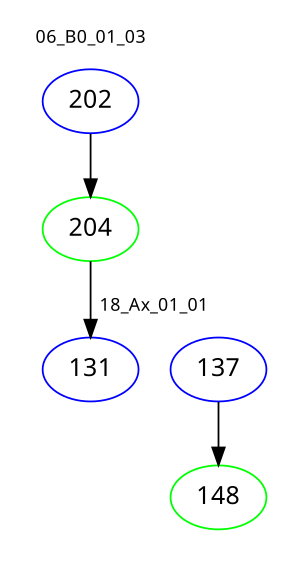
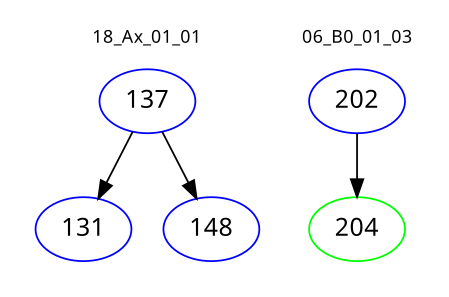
(91, 300) -> (120, 157)
(218, 497) -> (211, 229)
